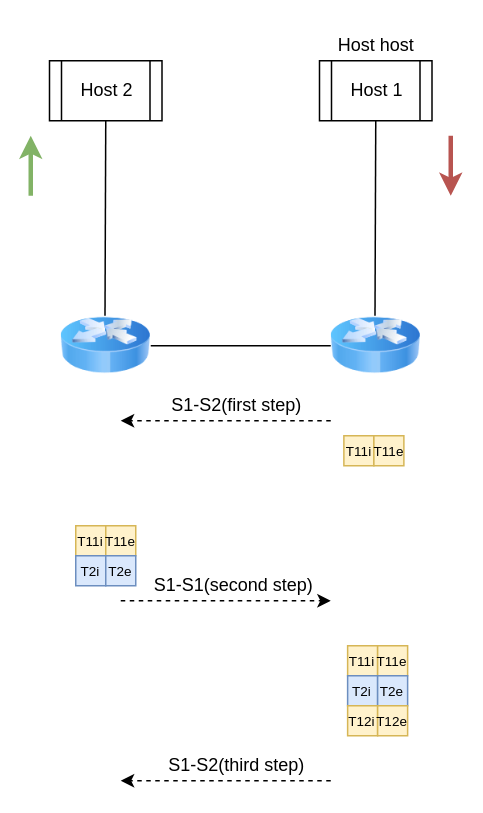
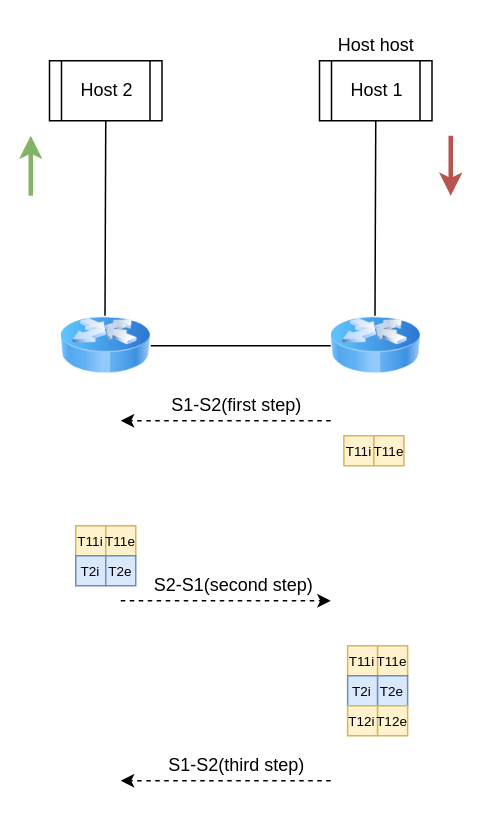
(234, 586) -> (234, 586)
